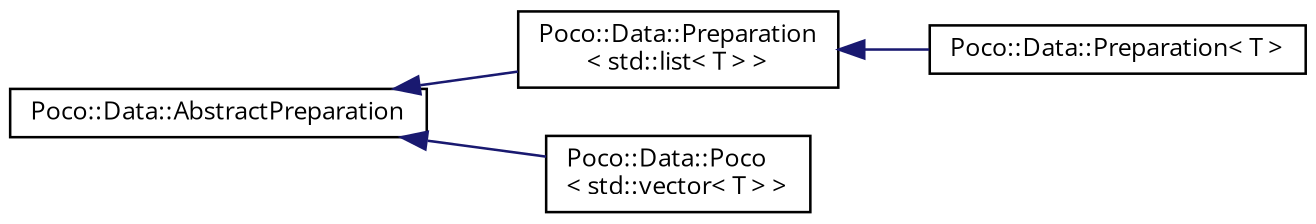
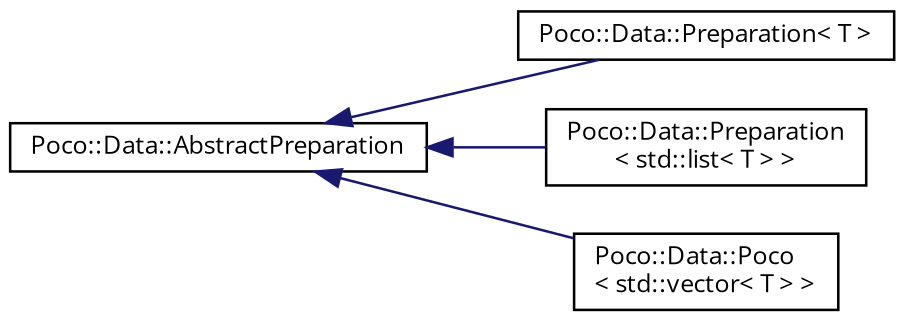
(897, 50) -> (475, 88)
